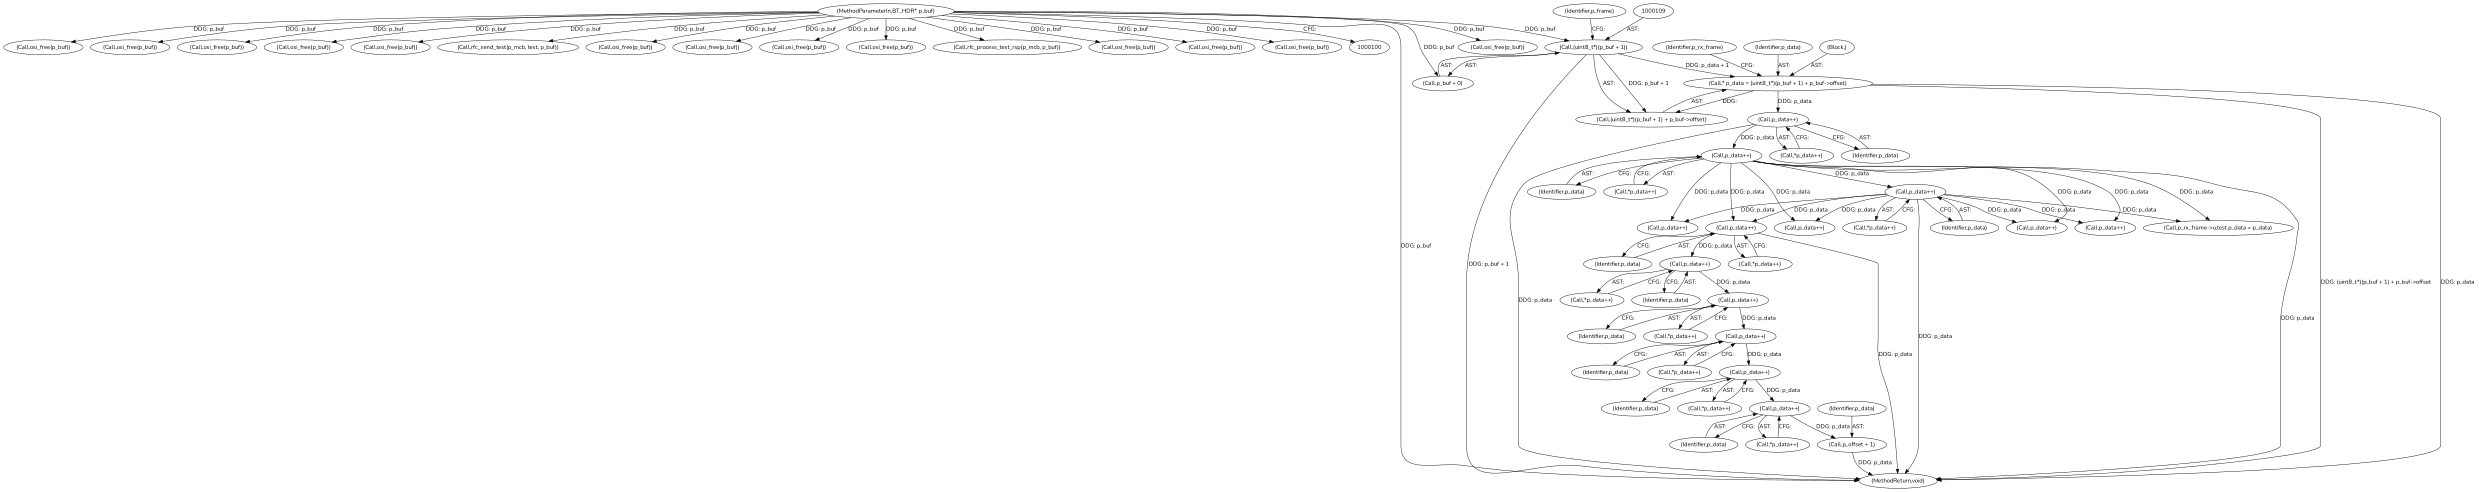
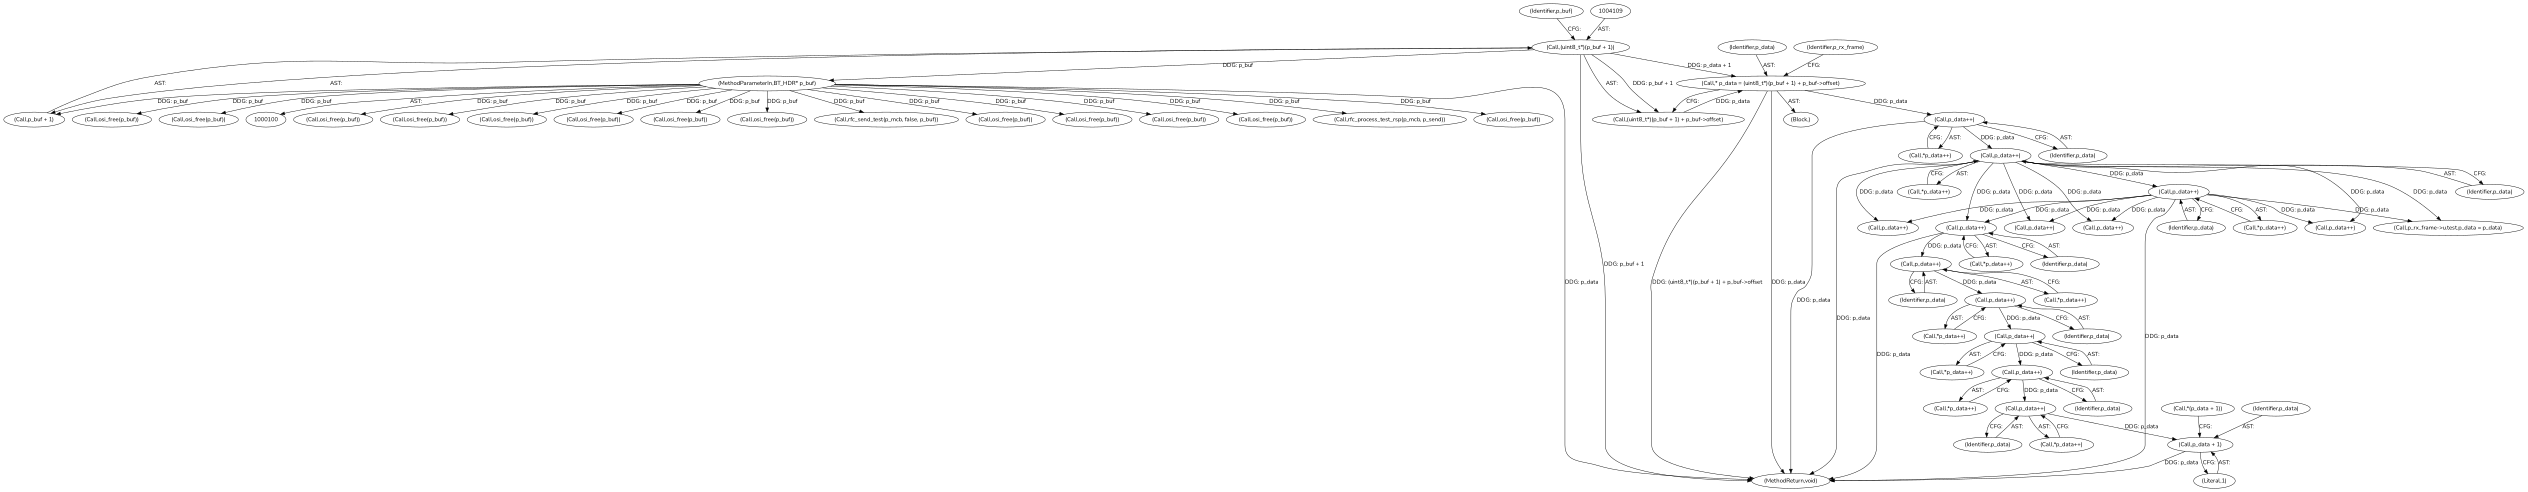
(1589, 11) -> (1551, 11)
(1653, 11) -> (1611, 11)
(1398, 20) -> (1184, 65)
(1311, 29) -> (417, 102)
(508, 47) -> (886, 120)
(1007, 47) -> (1390, 120)
(1810, 64) -> (1785, 100)
(1443, 83) -> (34, 120)
(1698, 102) -> (1733, 102)
(1730, 102) -> (1693, 102)
(1416, 246) -> (1582, 282)
none -> (2198, 409)
(1852, 445) -> (2200, 445)
none -> (2214, 481)
